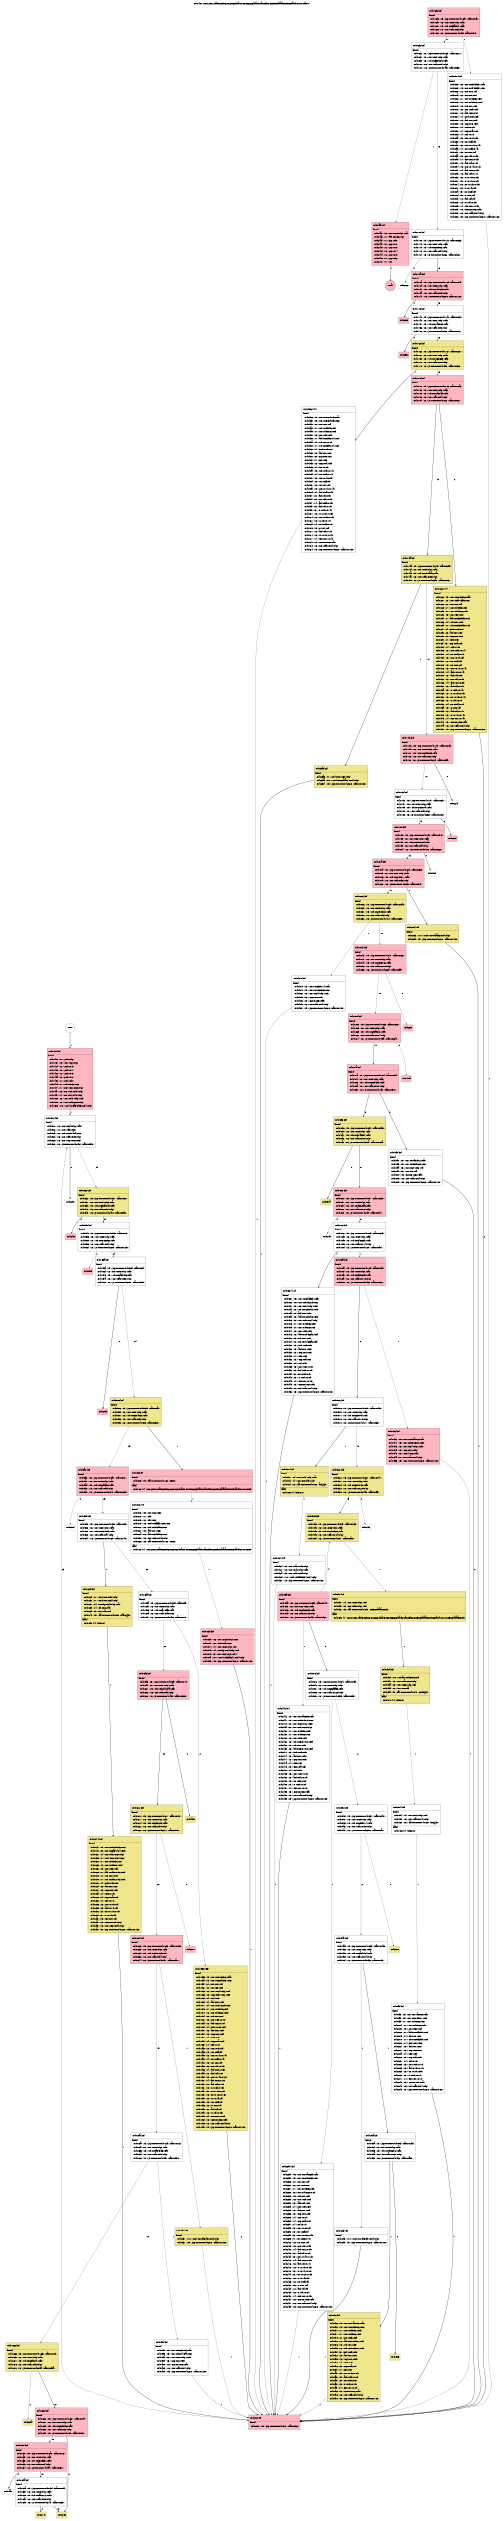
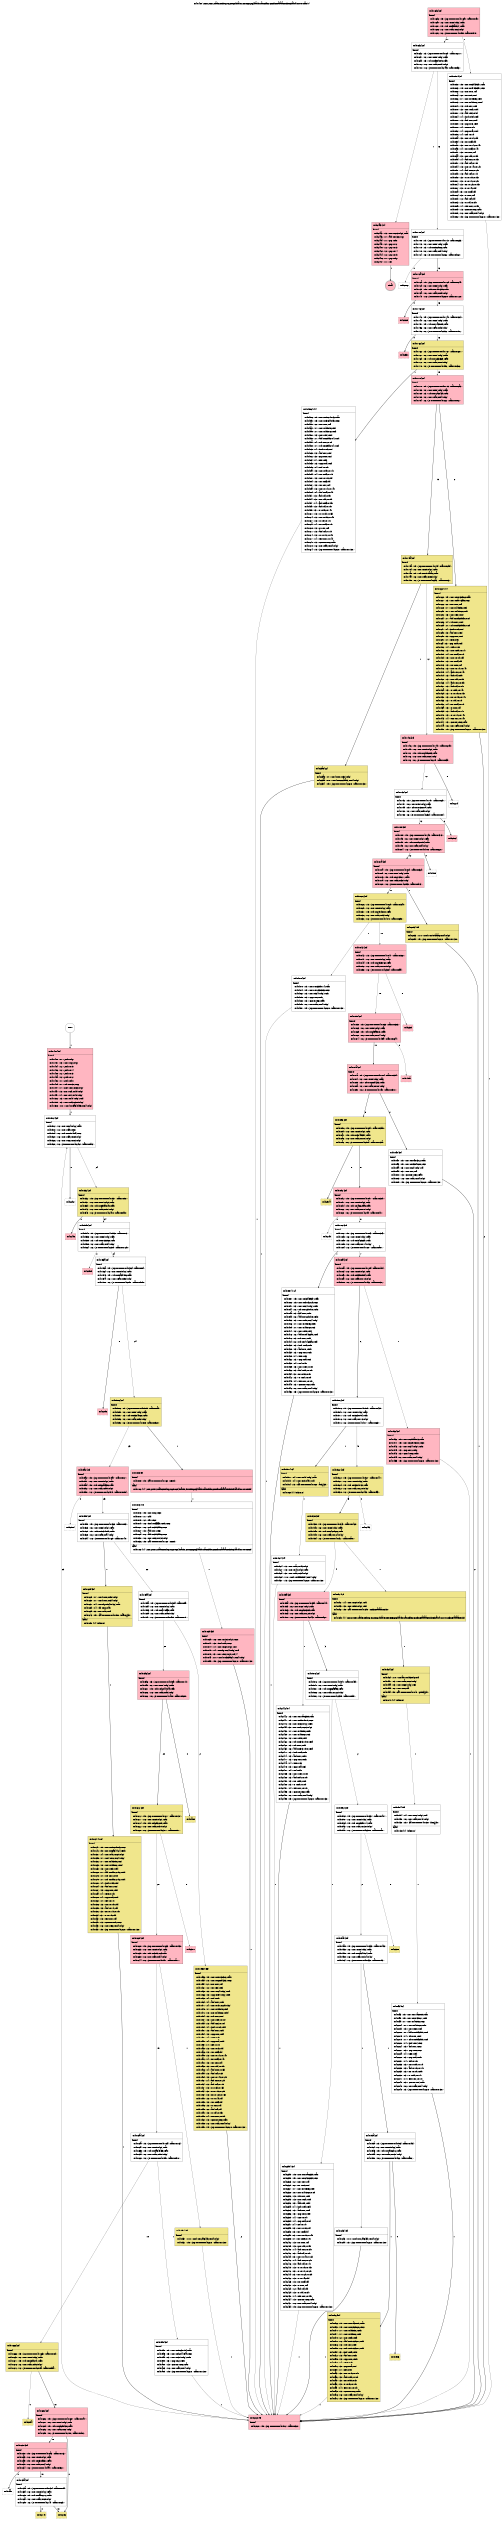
(327, 1568) -> (334, 1568)
